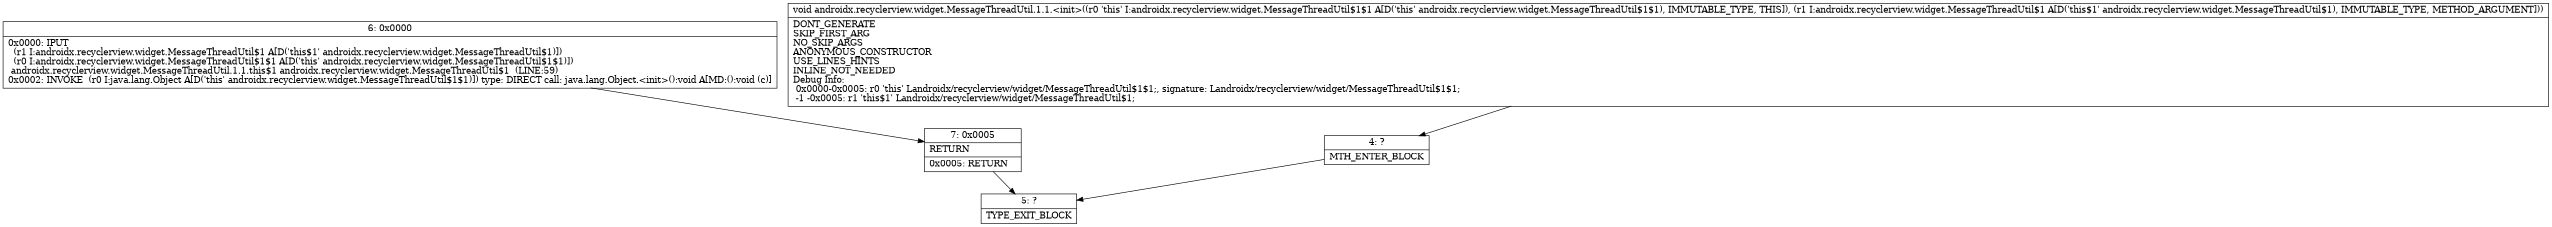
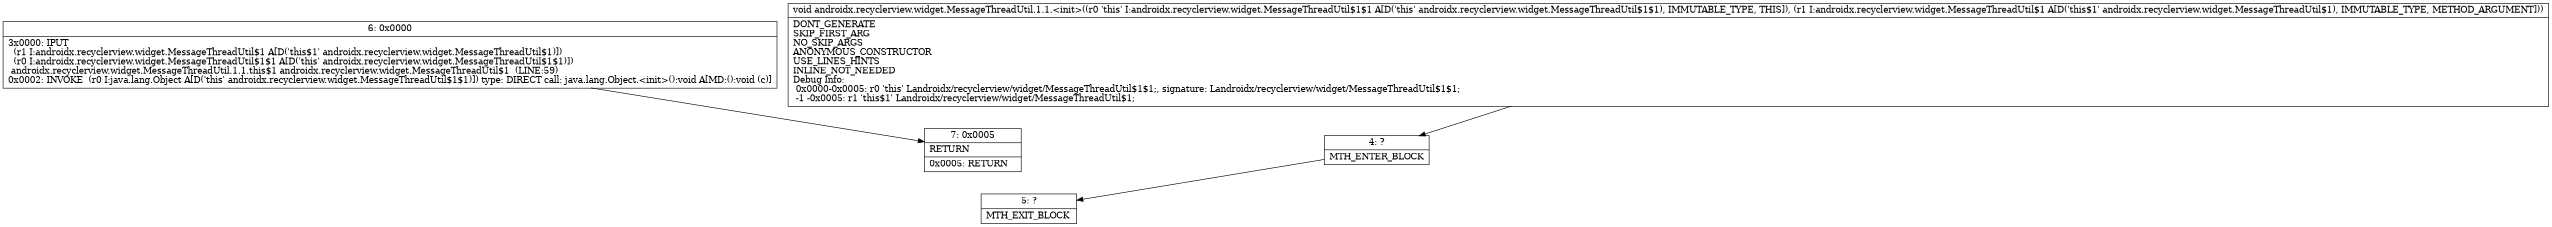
(41, 43) -> (41, 43)
(1002, 181) -> none
(1029, 216) -> (1028, 216)
